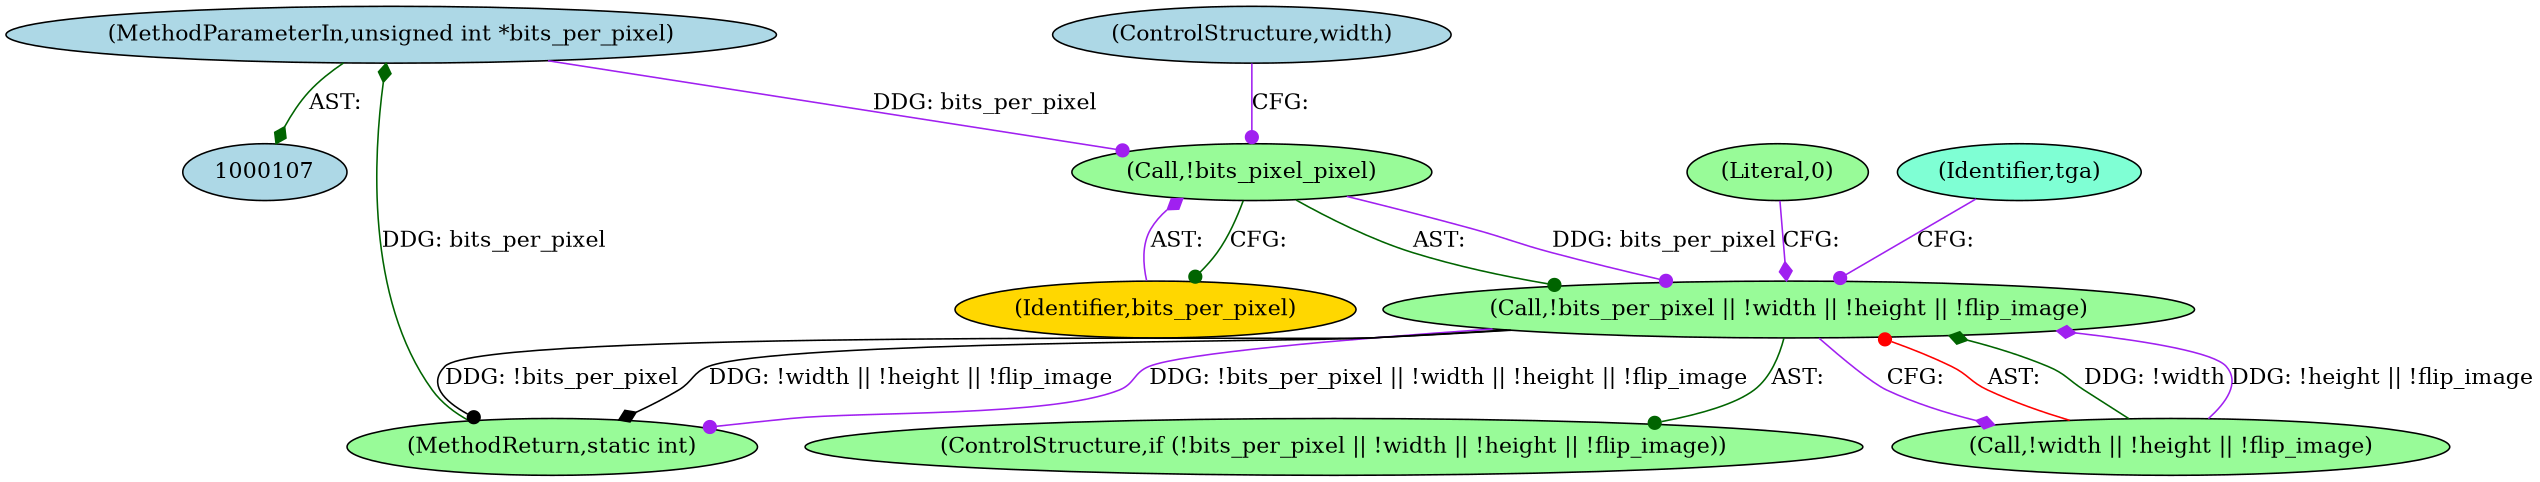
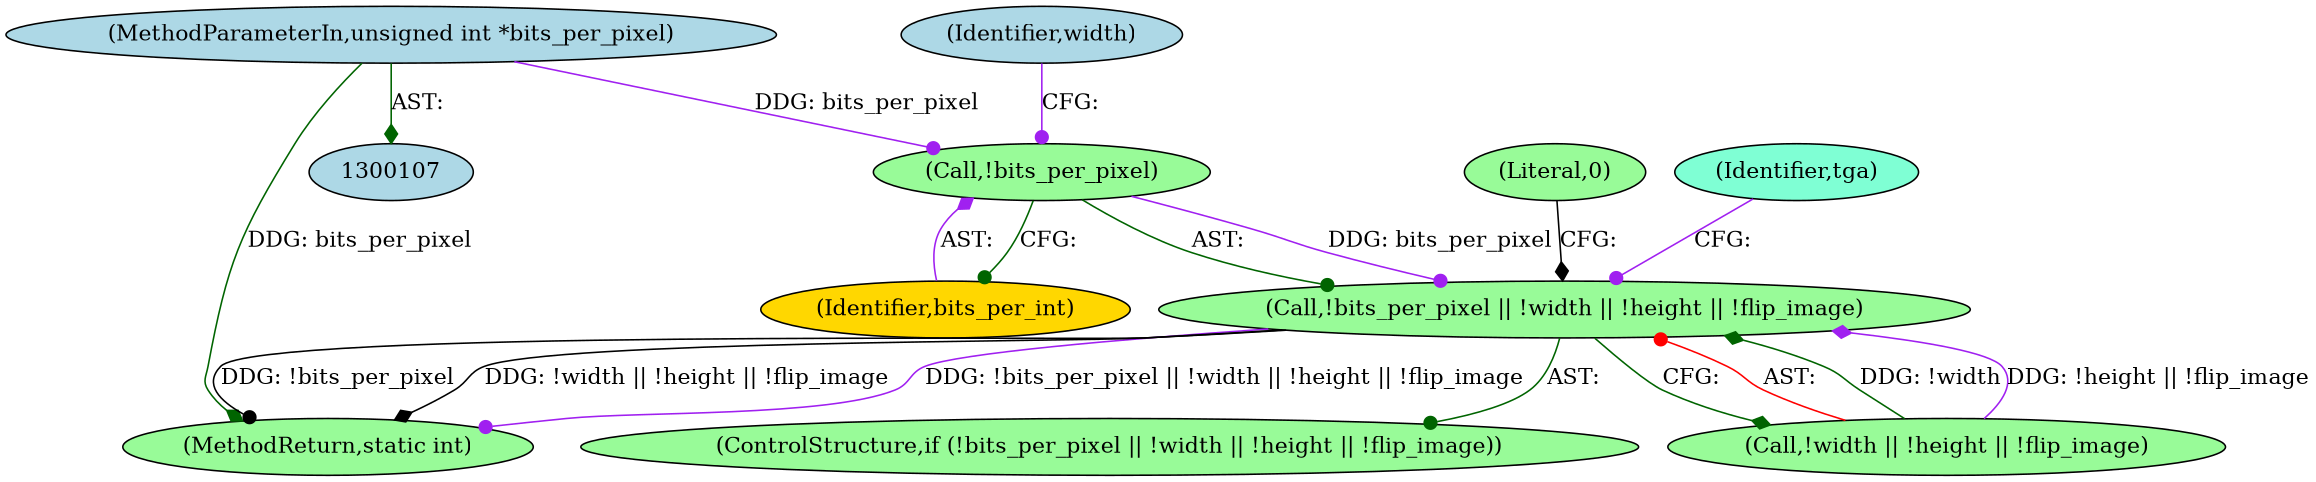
(1252, 35) -> (1042, 35)
(265, 172) -> (391, 172)
(1252, 172) -> (1042, 172)
(1782, 231) -> (1559, 231)
(384, 265) -> (249, 226)
(1156, 310) -> (945, 310)
(1891, 392) -> (1667, 392)
